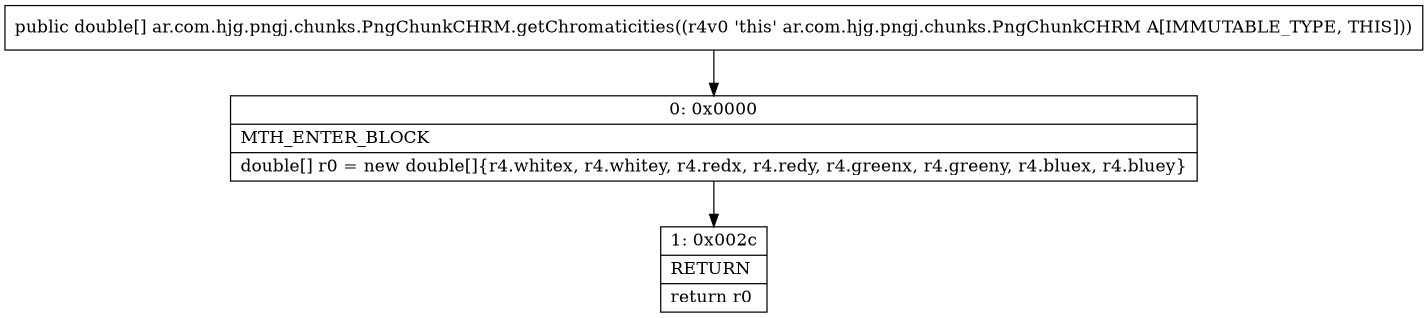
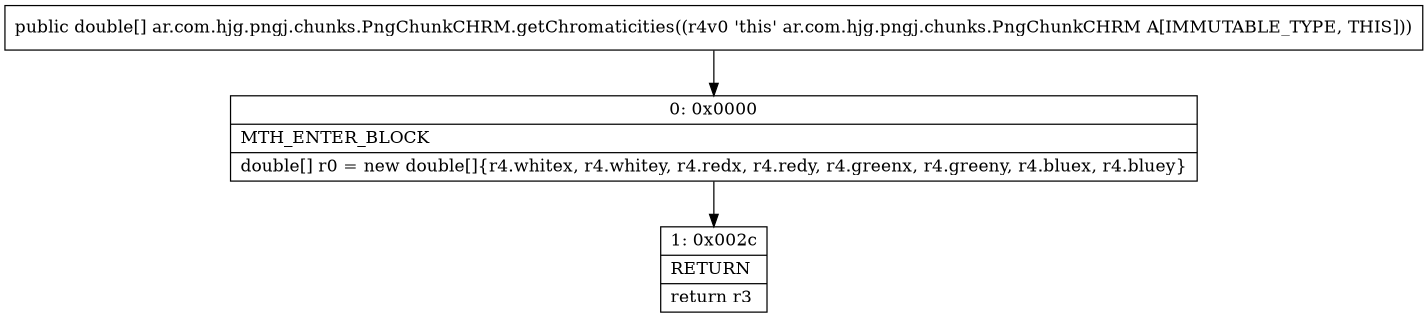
(712, 297) -> (712, 297)
